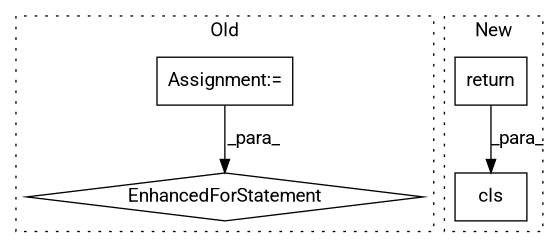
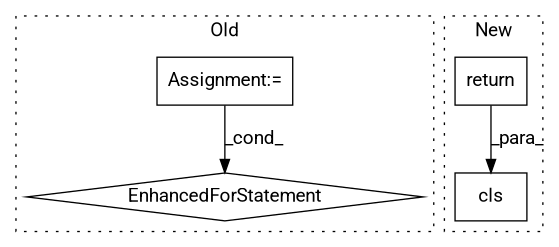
(254, 139) -> (254, 139)
